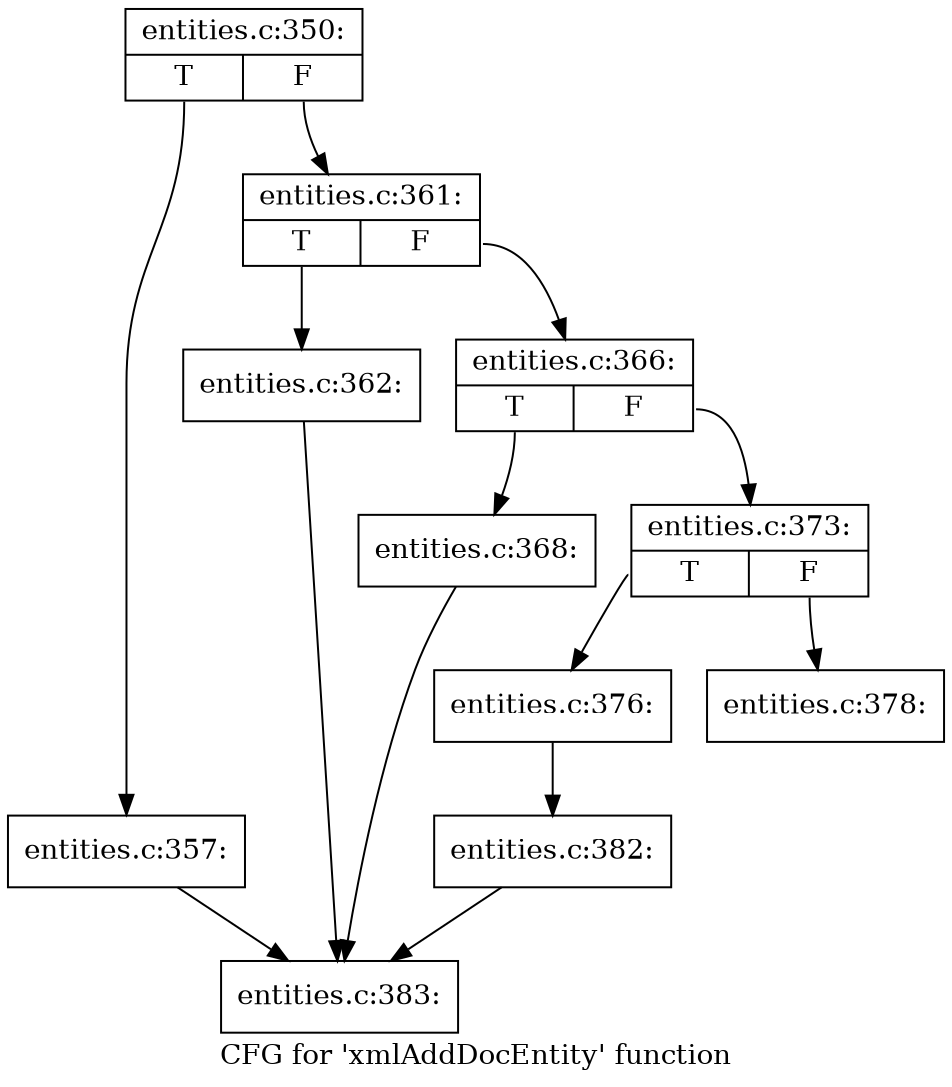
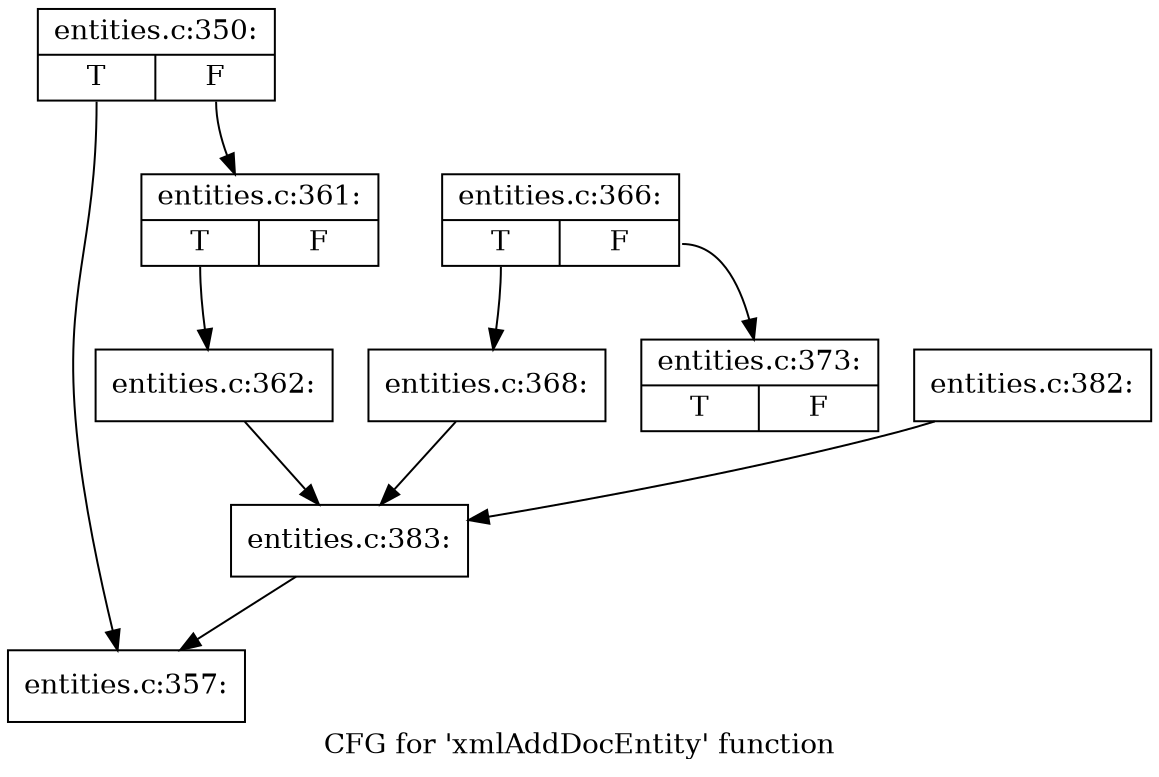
(532, 270) -> none
(553, 706) -> none
(826, 706) -> none
(224, 918) -> (247, 608)
